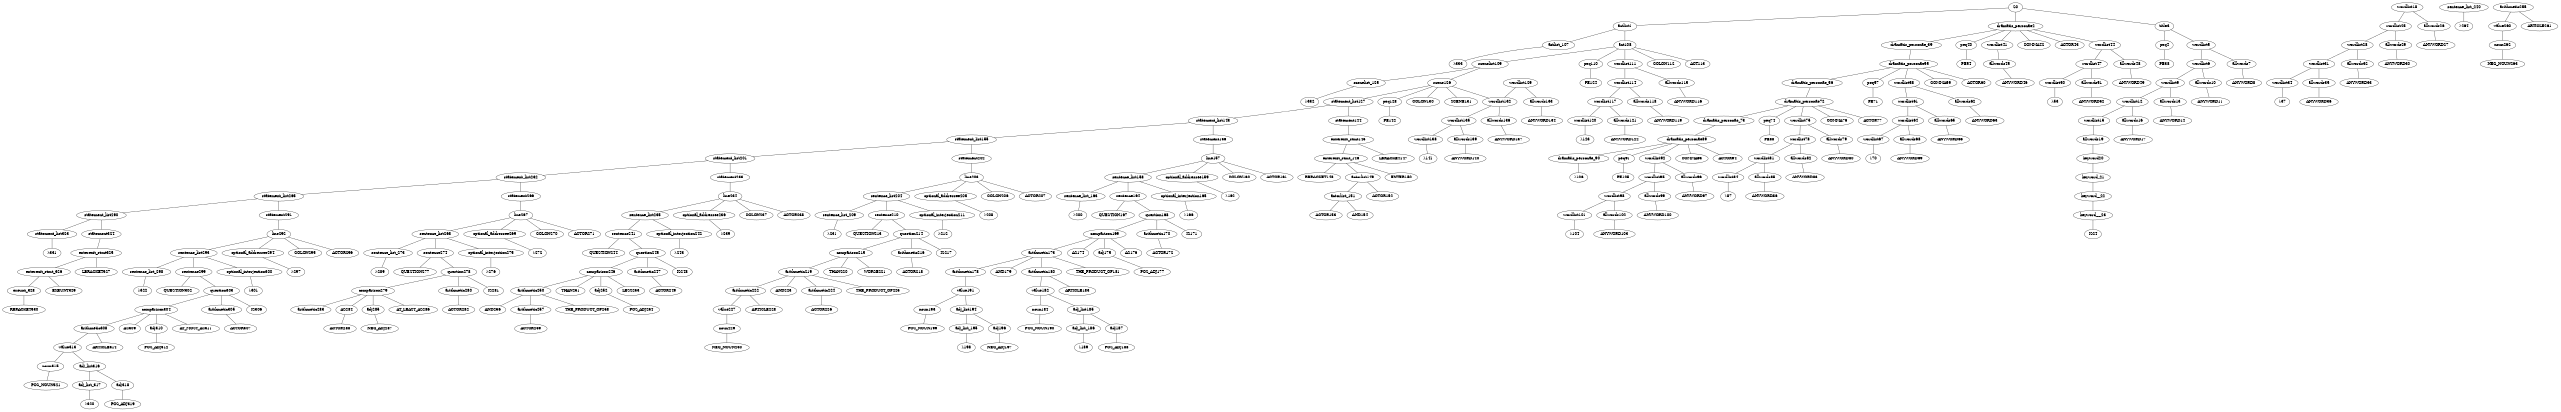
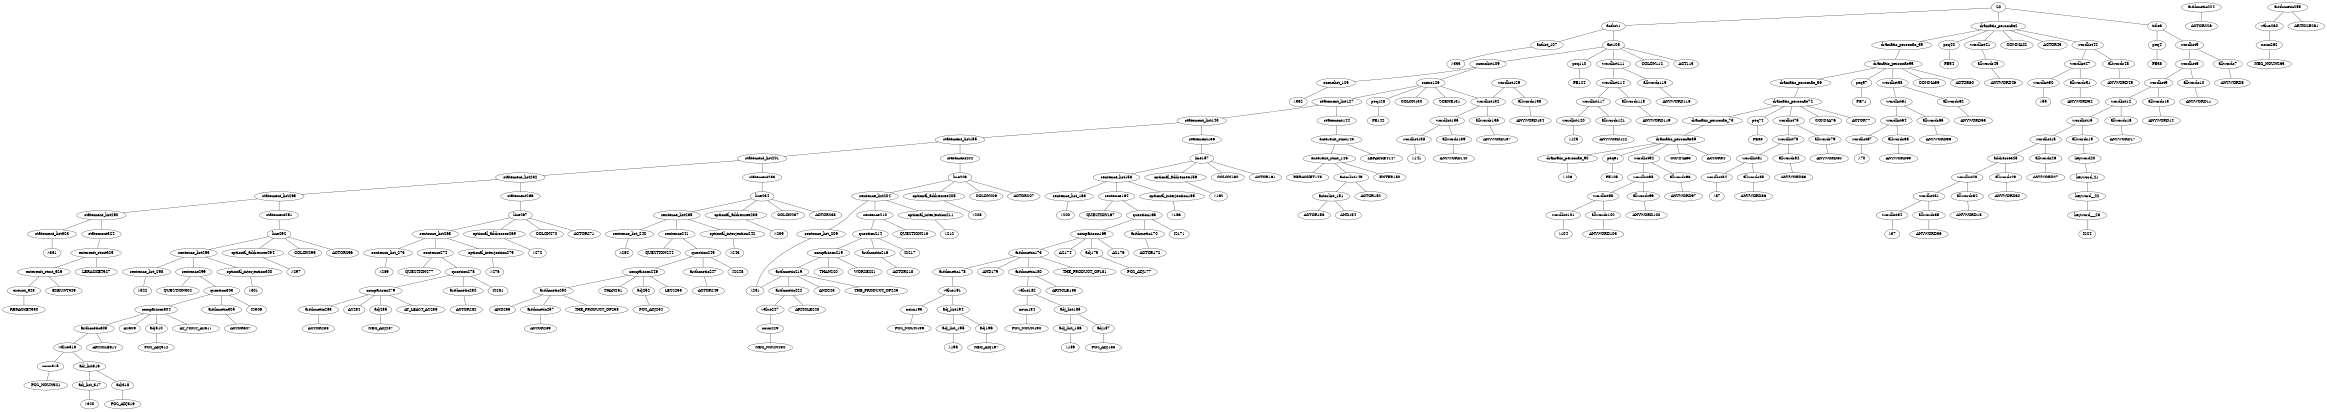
(2396, 26) -> (2006, 159)
(2359, 83) -> (1969, 215)
none -> (2064, 130)
none -> (653, 225)
(810, 281) -> (771, 282)
(343, 319) -> (318, 319)
